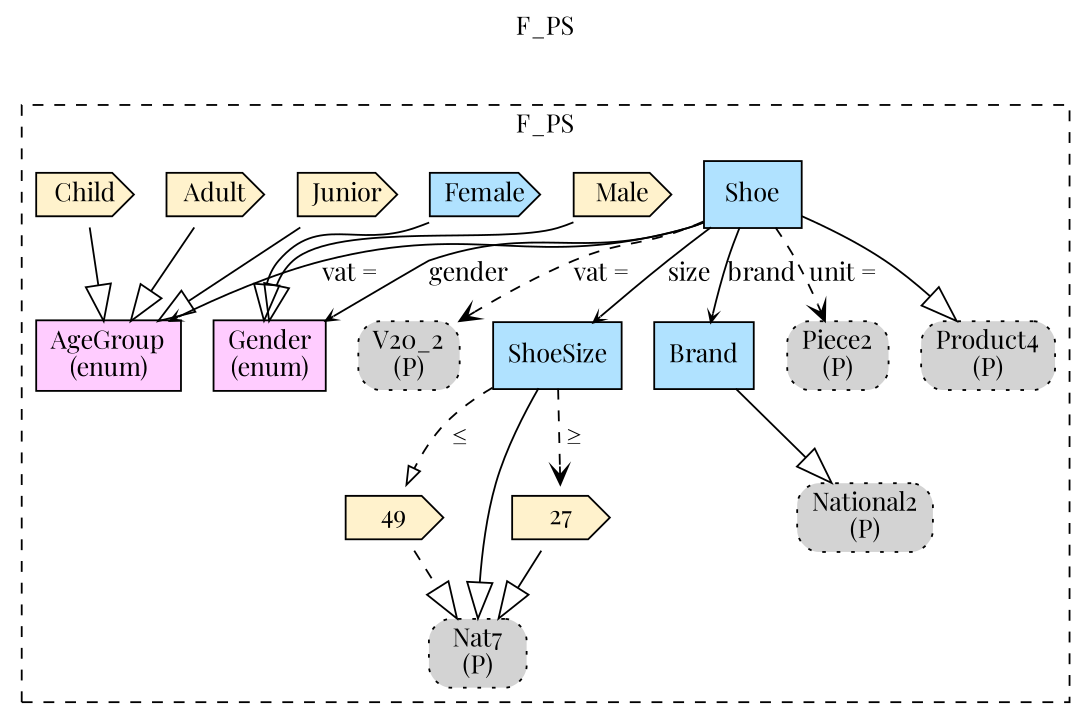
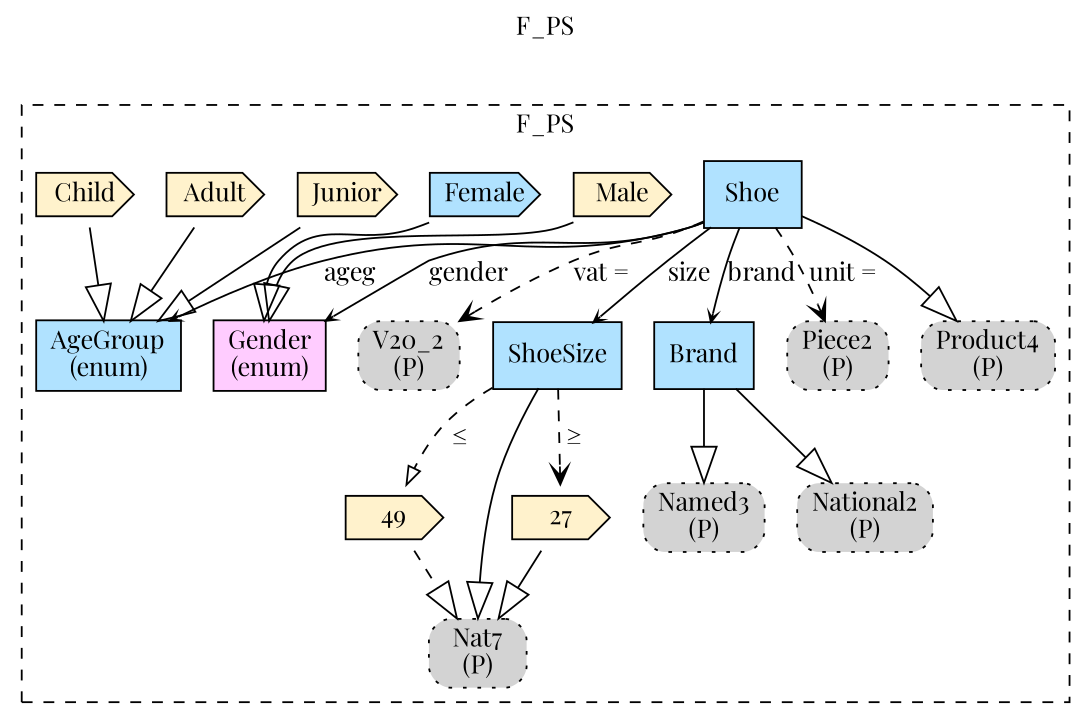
(350, 274) -> (350, 274)
(109, 356) -> (109, 356)
none -> (704, 518)
